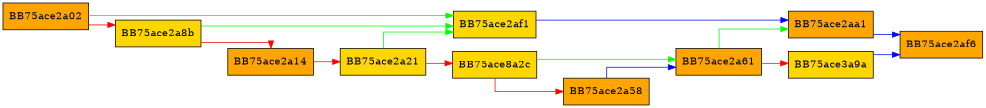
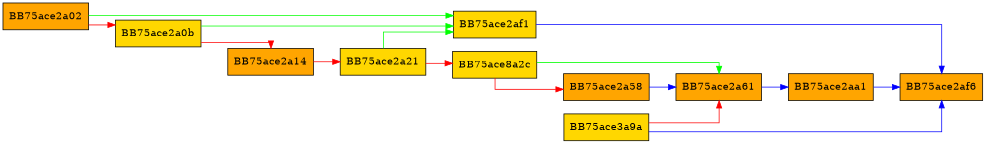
(659, 20) -> (760, 25)
(740, 29) -> (771, 87)
(158, 34) -> (158, 34)
(771, 63) -> (691, 123)
